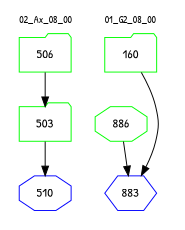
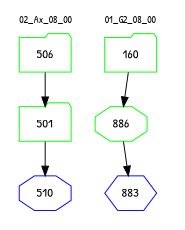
(158, 119) -> (127, 85)
(45, 124) -> (45, 124)
